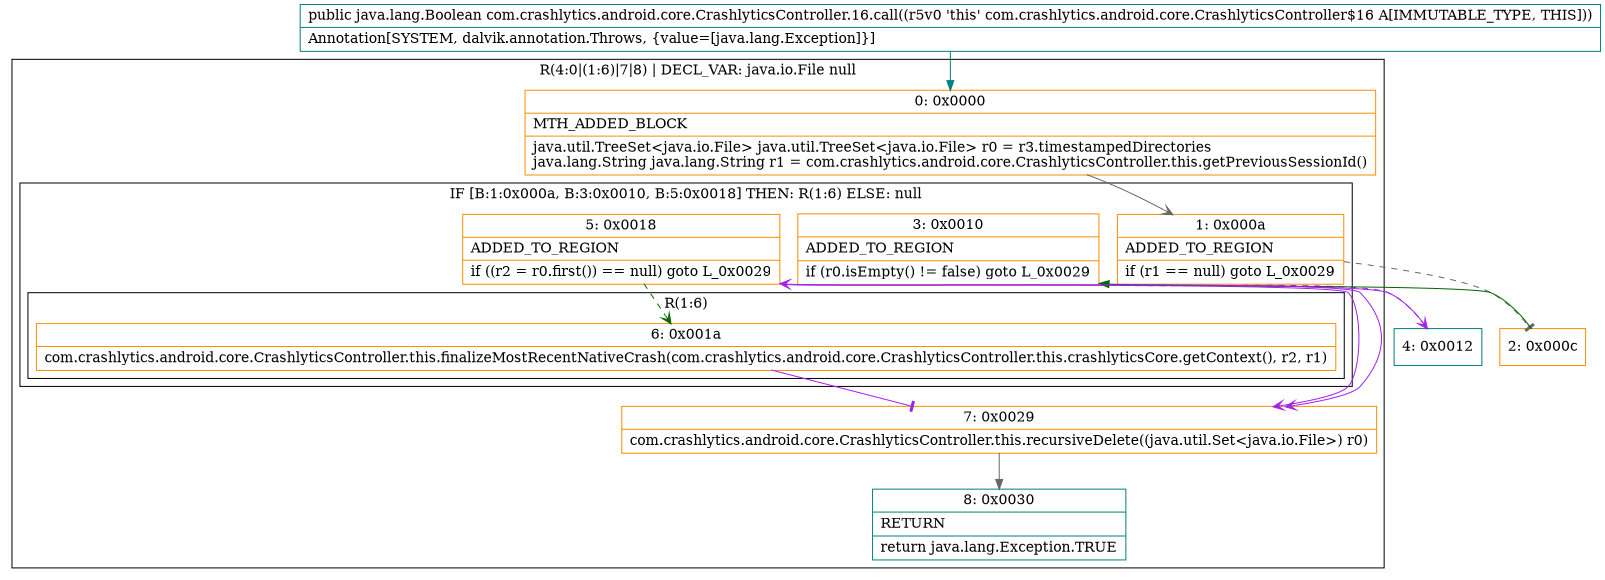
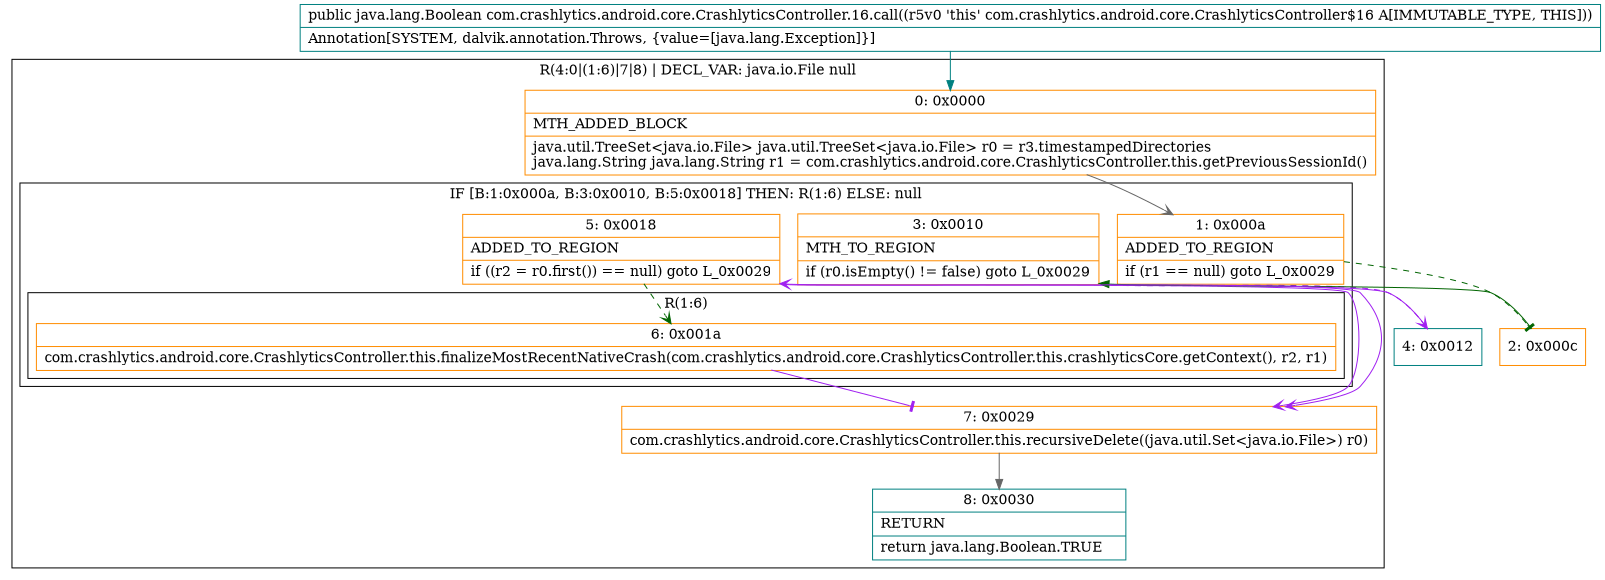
(880, 248) -> (871, 248)
(1443, 278) -> (1443, 278)
(999, 547) -> (992, 547)
